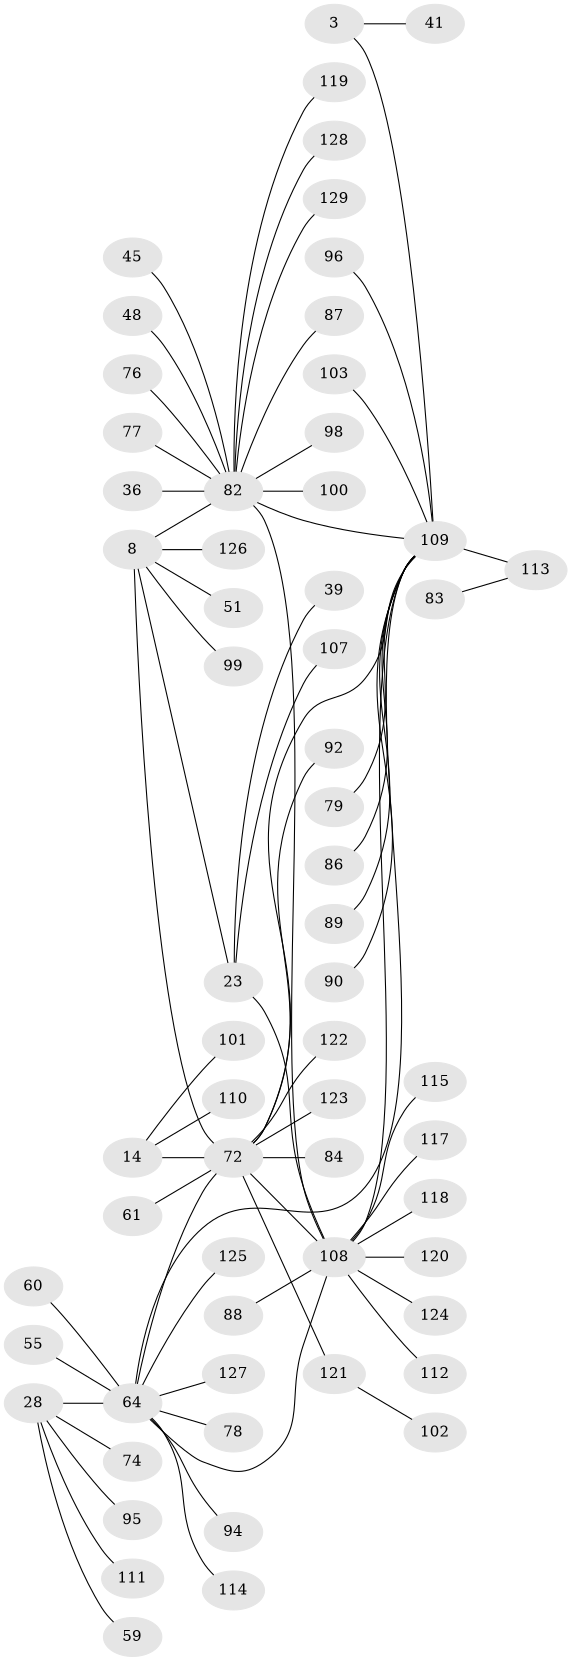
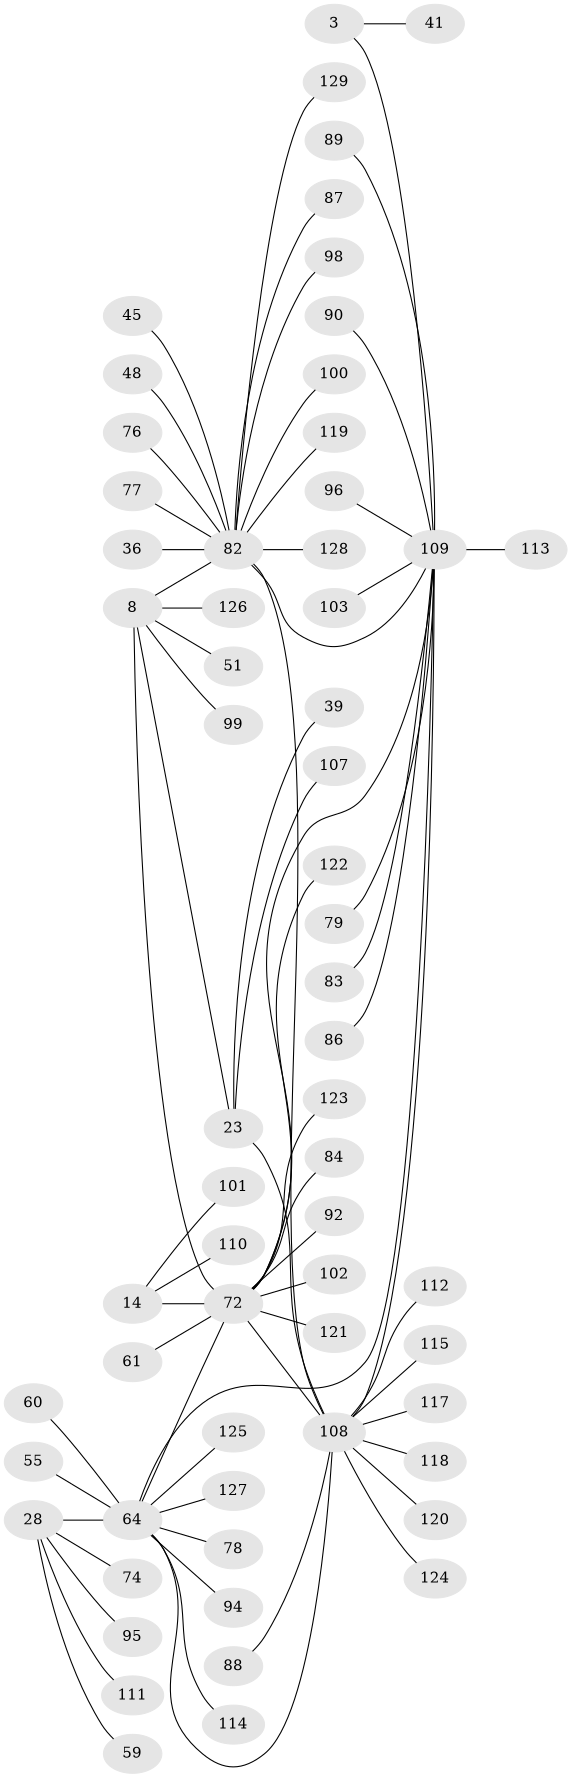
(485, 585) -> (396, 843)
(385, 1403) -> (283, 1289)
